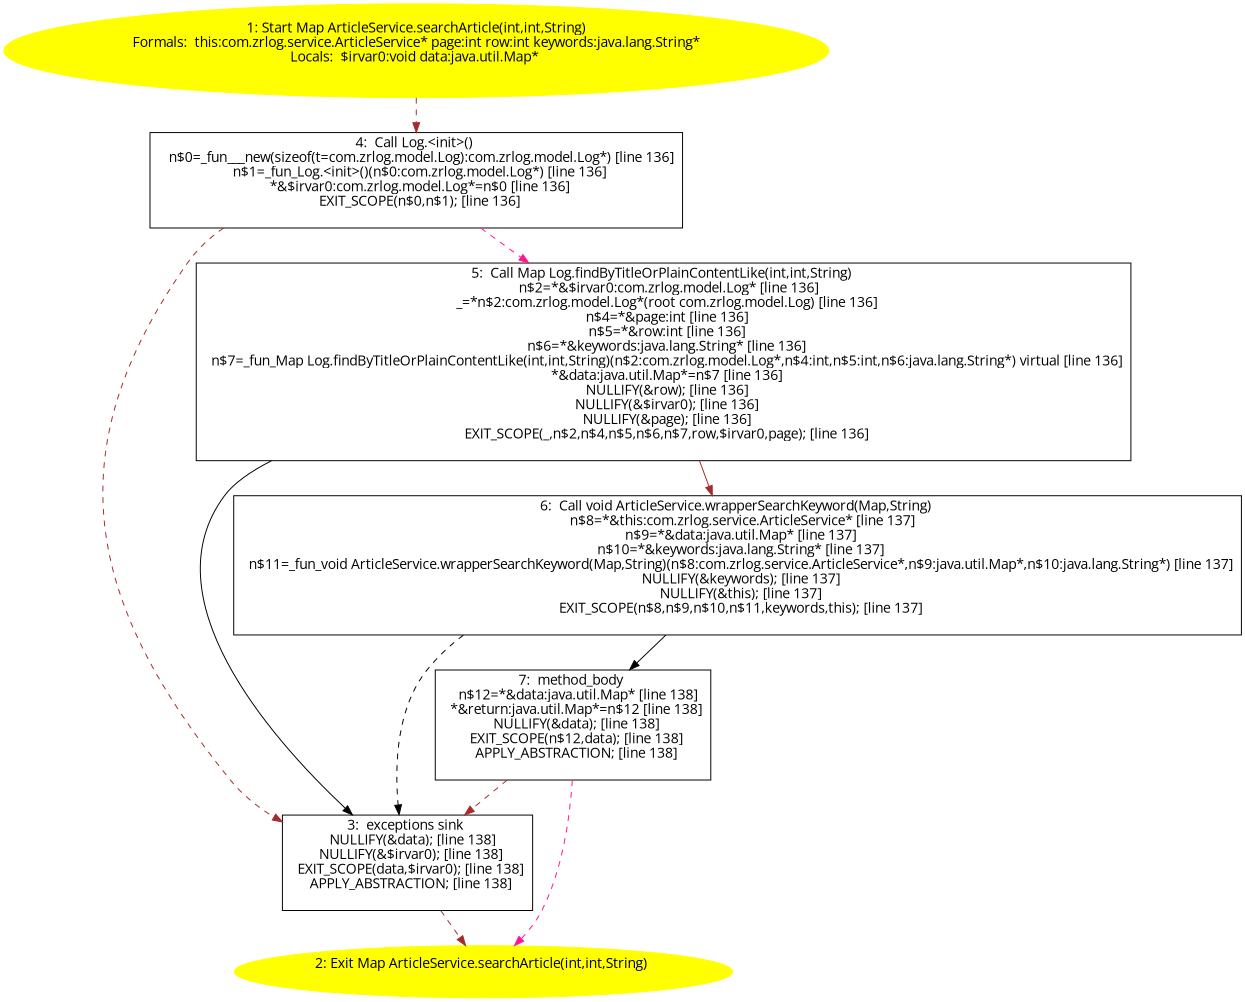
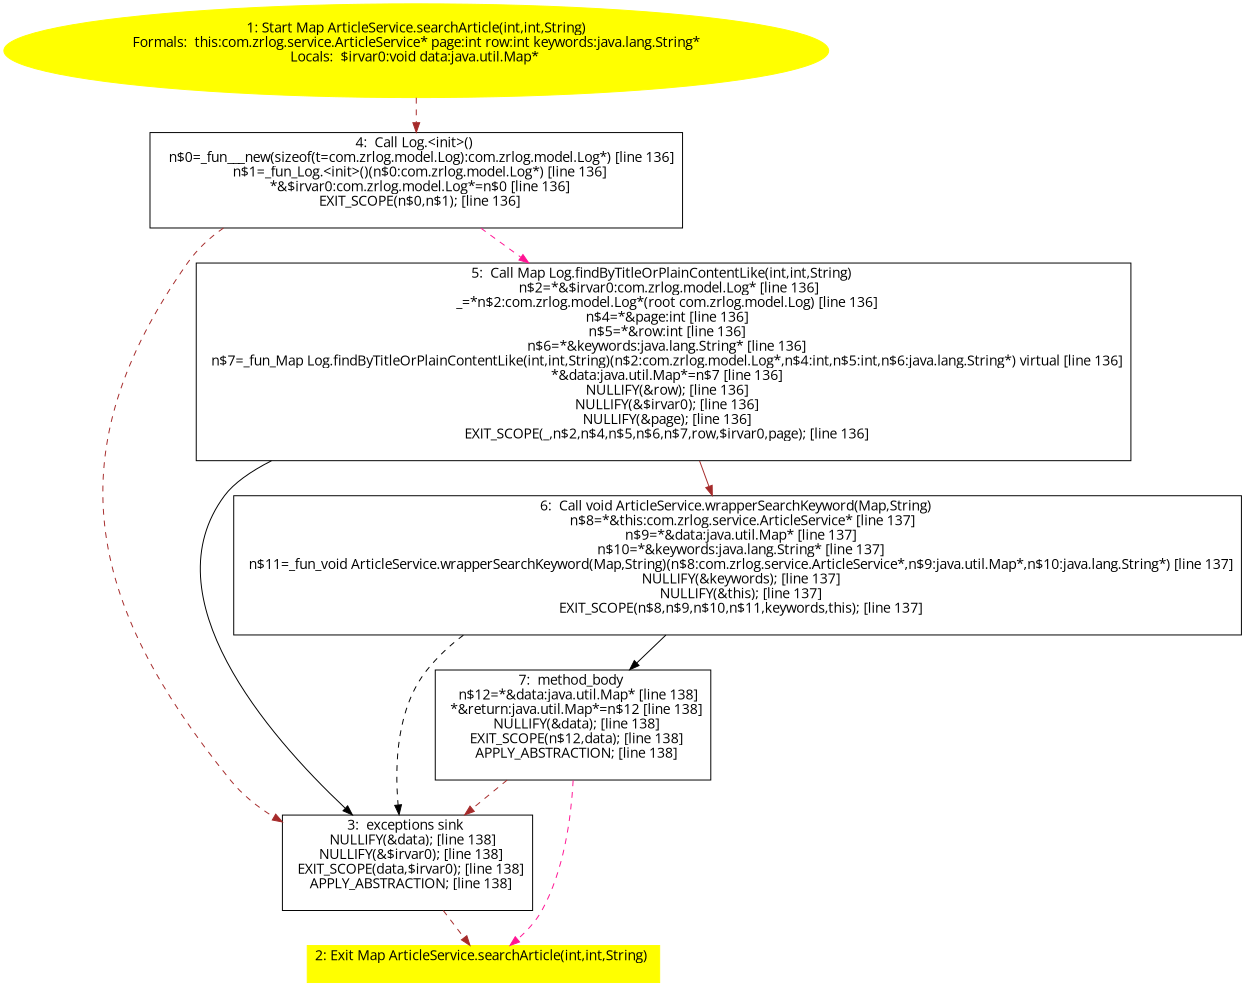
(483, 972) -> (483, 964)
